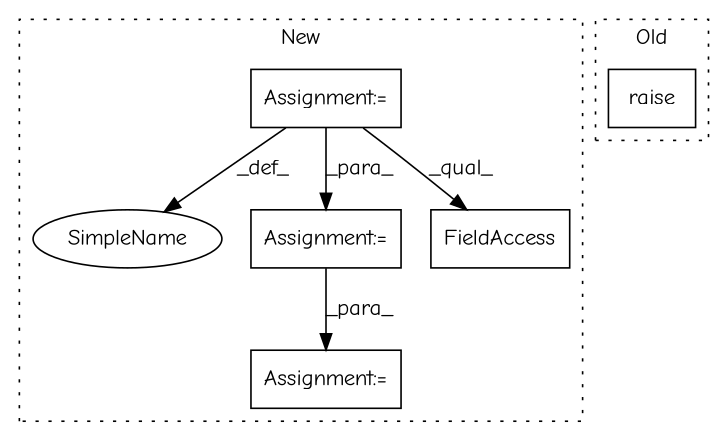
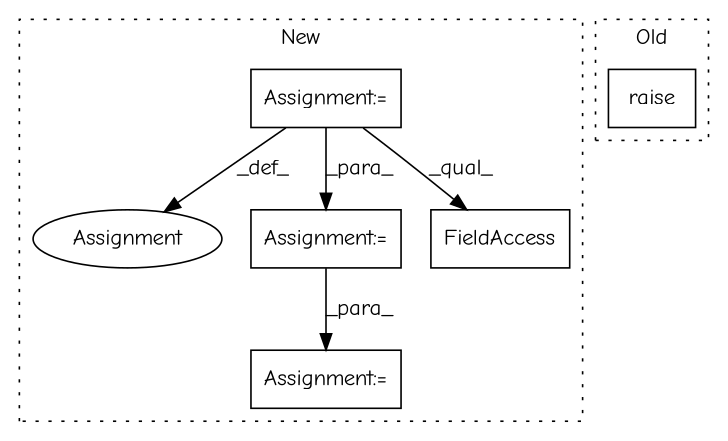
(127, 239) -> (127, 239)
